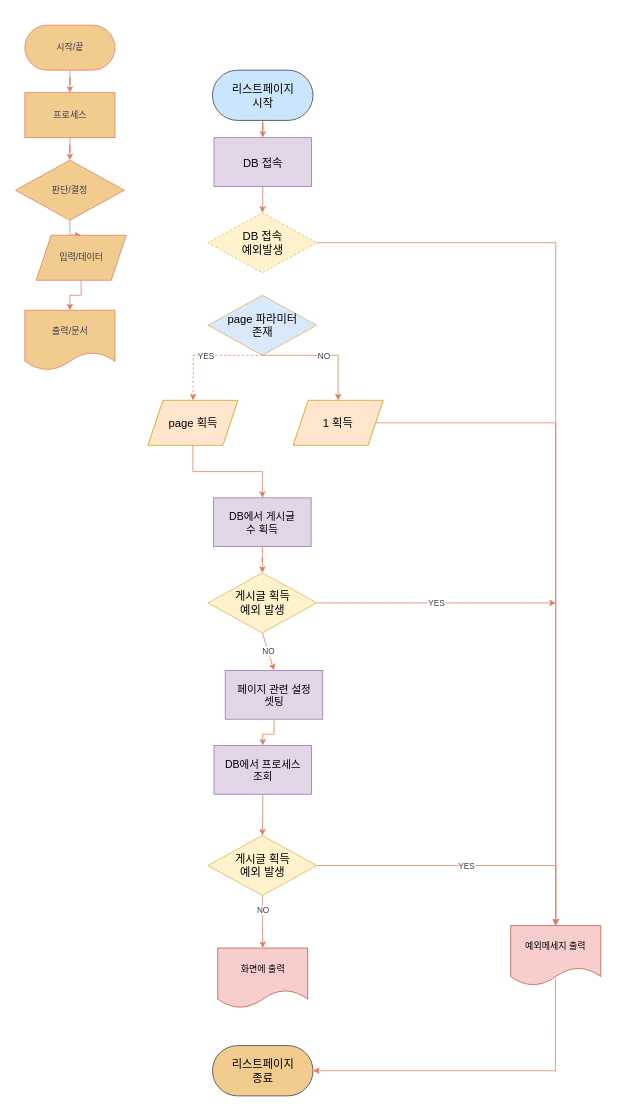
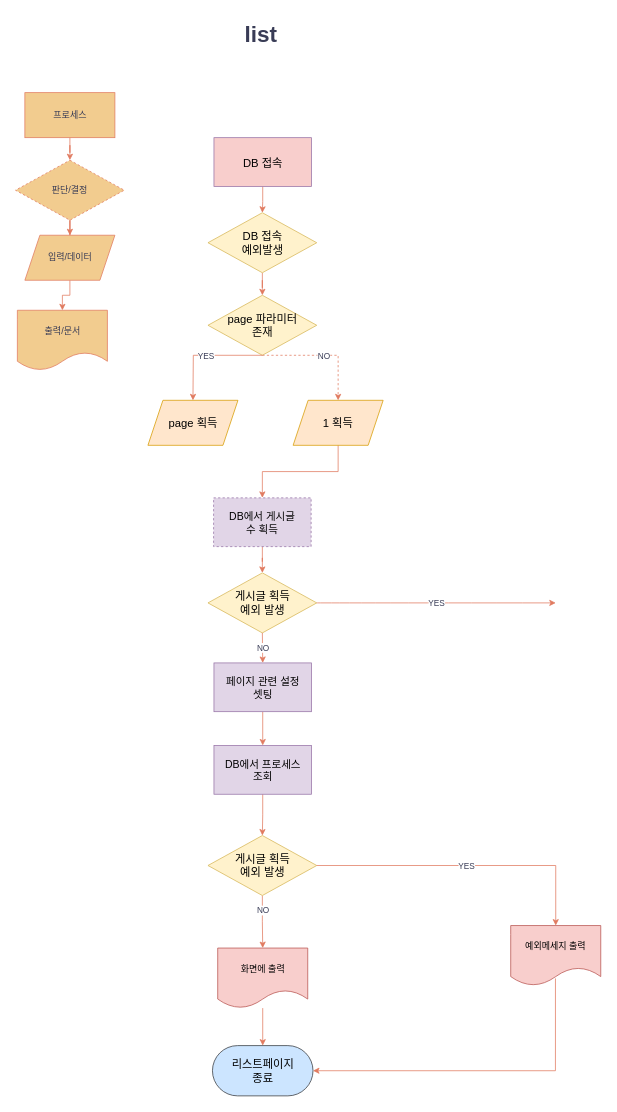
none -> (260, 34)
(70, 48) -> none
(70, 84) -> none
(263, 95) -> none
(263, 132) -> none
(263, 162) -> (263, 162)
(70, 190) -> (70, 190)
(262, 243) -> (262, 243)
(524, 243) -> none
(81, 258) -> (70, 258)
none -> (262, 287)
(262, 325) -> (262, 325)
(70, 340) -> (62, 340)
(238, 355) -> (238, 355)
(289, 355) -> (289, 355)
(464, 423) -> (315, 471)
(213, 471) -> none
(262, 522) -> (262, 522)
(274, 695) -> (263, 687)
none -> (263, 1024)
(263, 1070) -> (263, 1070)
